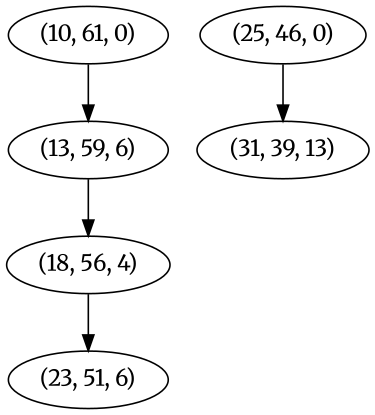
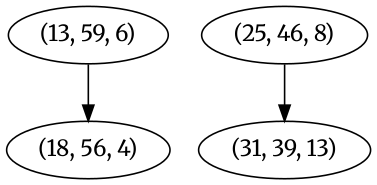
(88, 35) -> none
(283, 35) -> (285, 35)
(88, 380) -> none
